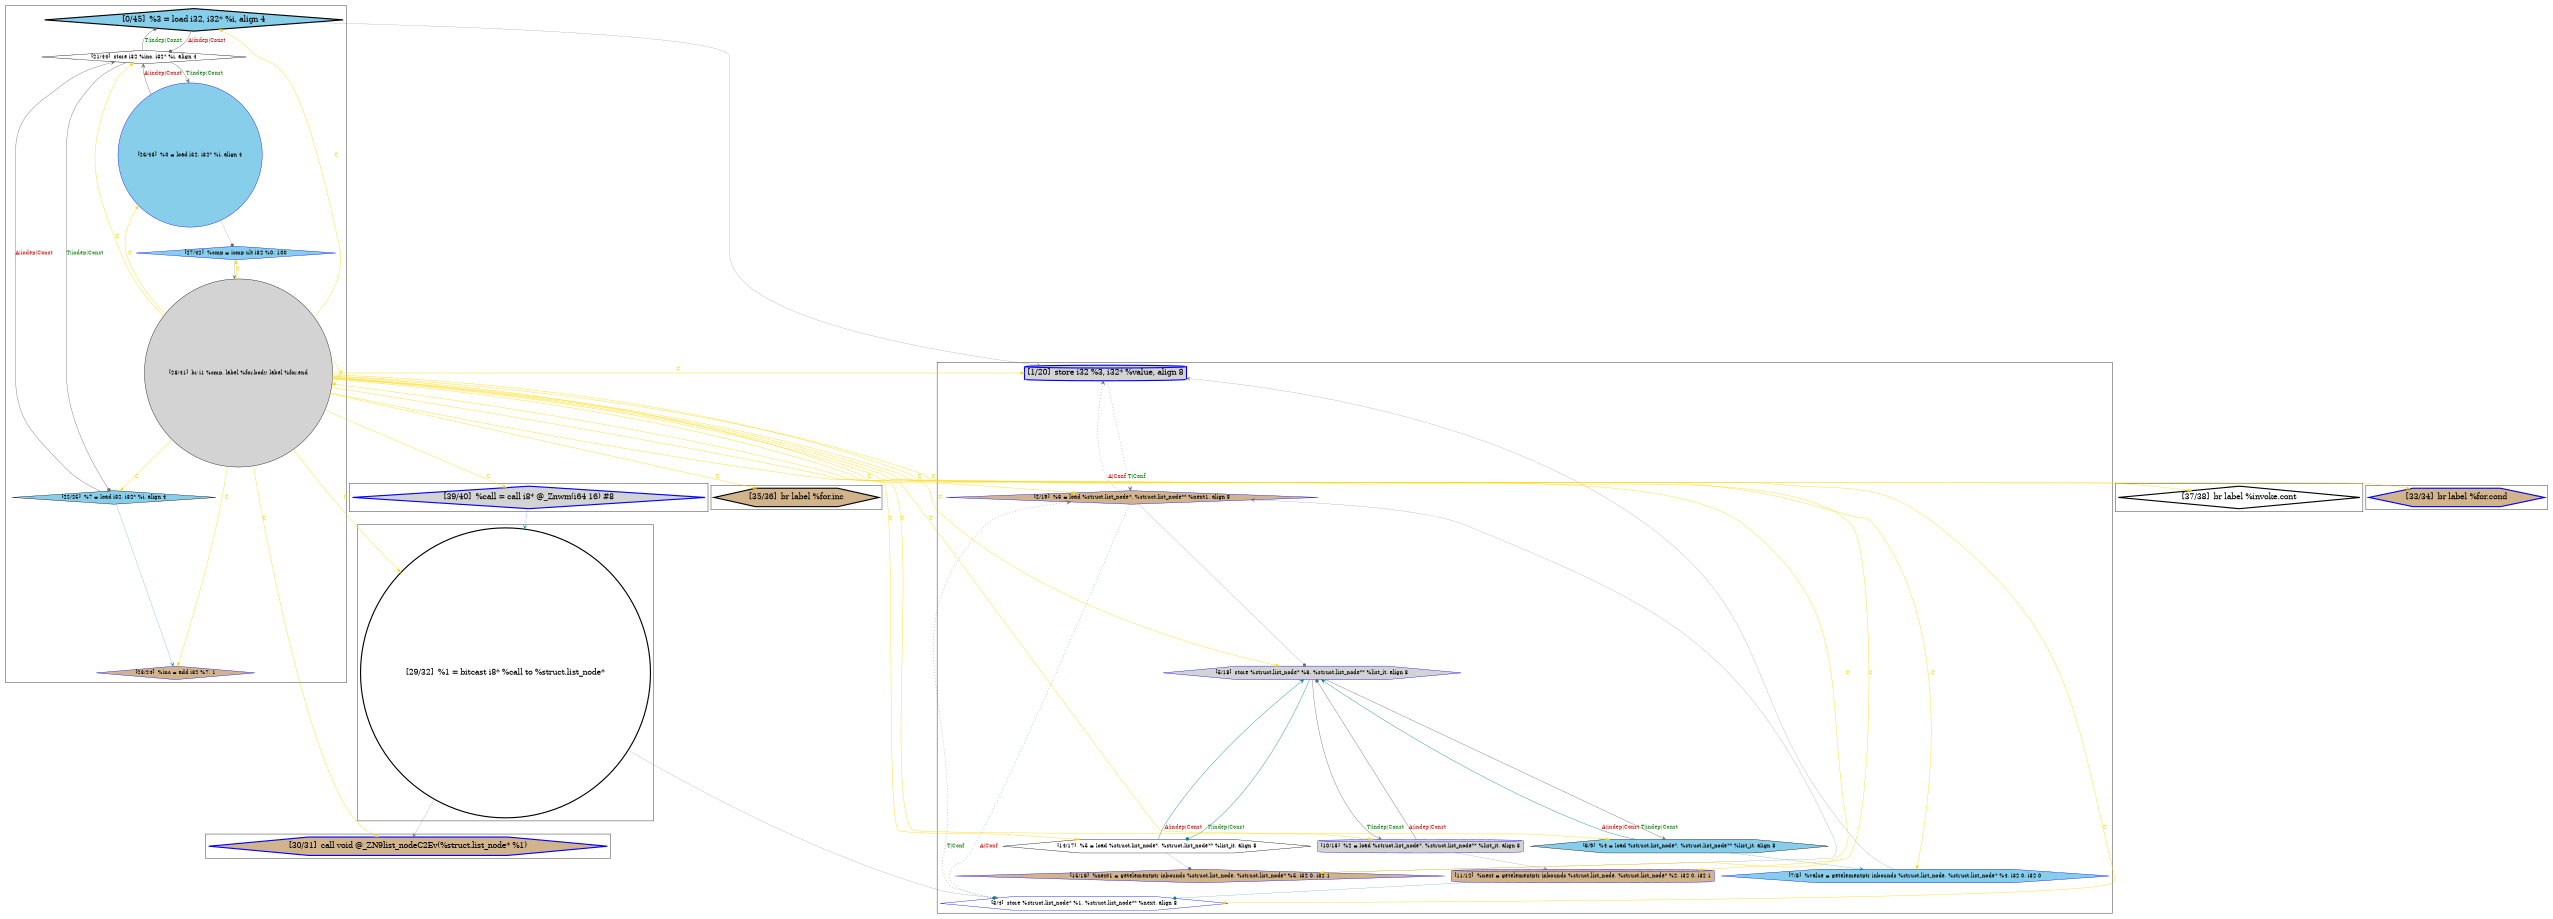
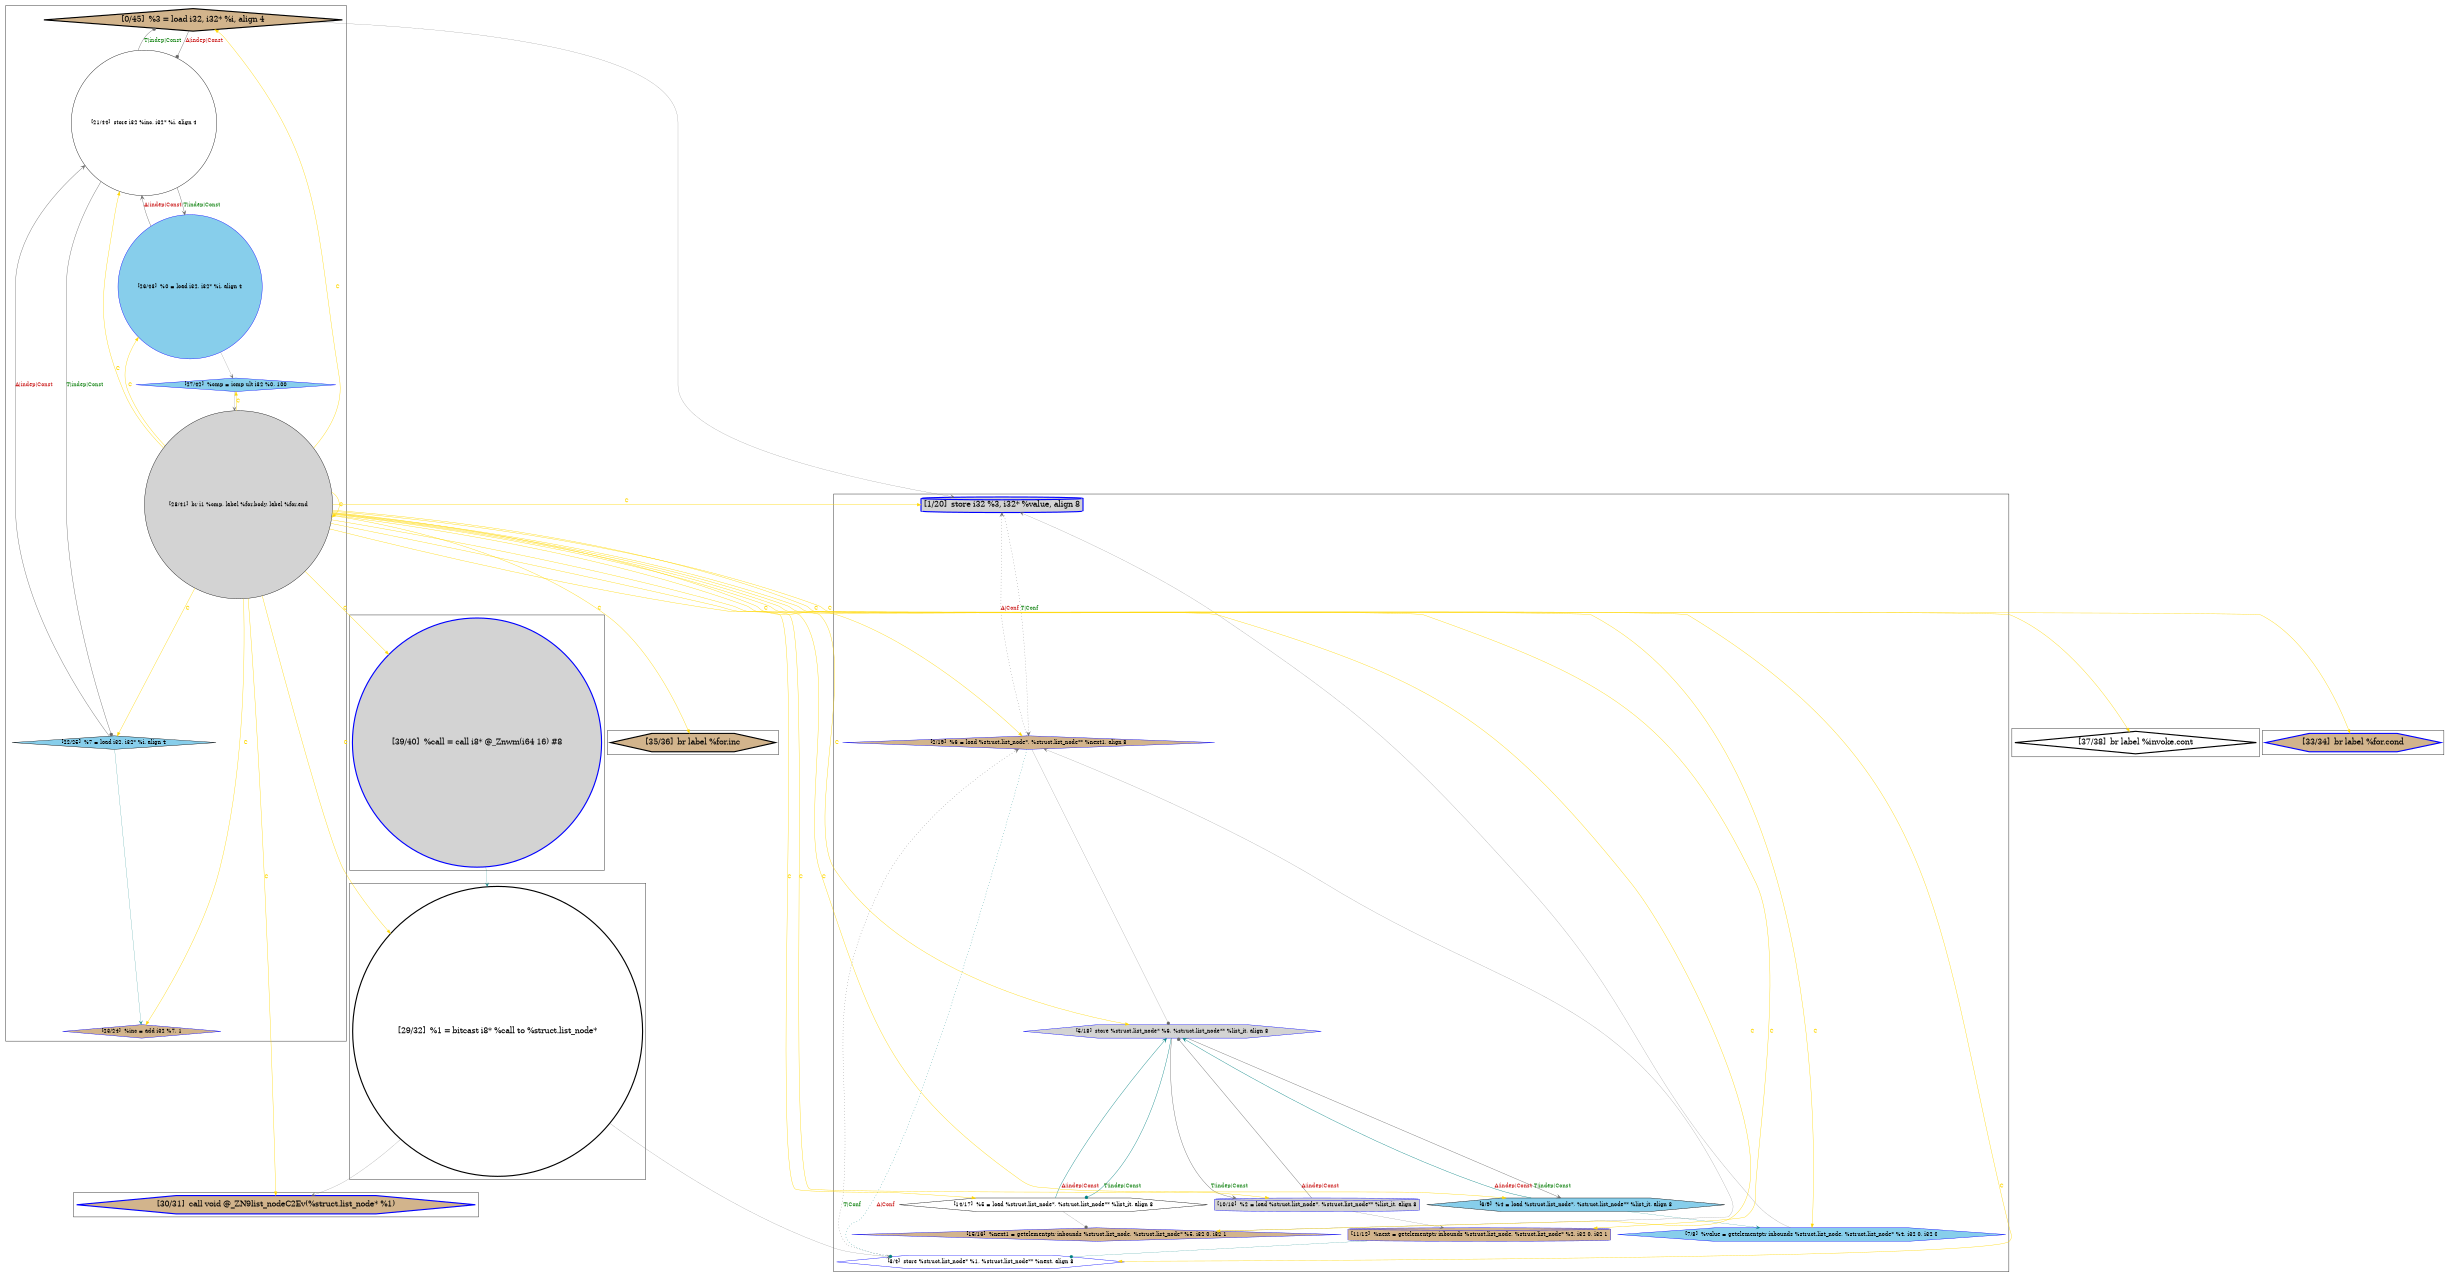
(194, 20) -> (193, 20)
(144, 57) -> (144, 123)
(226, 232) -> (226, 363)
(529, 497) -> (477, 743)
